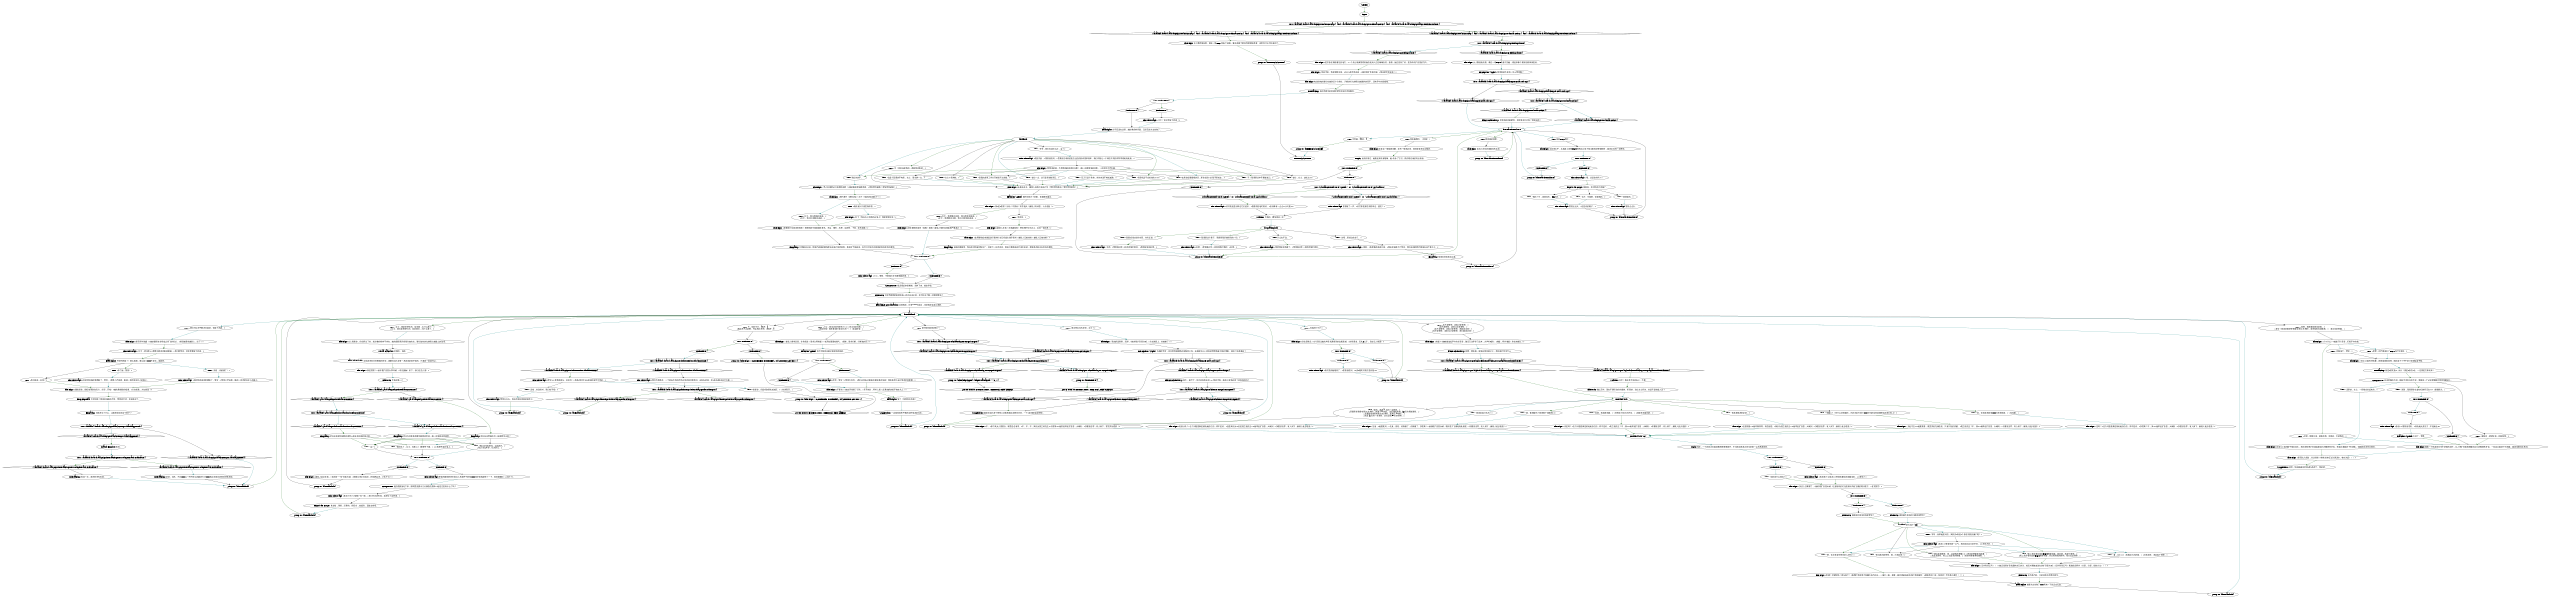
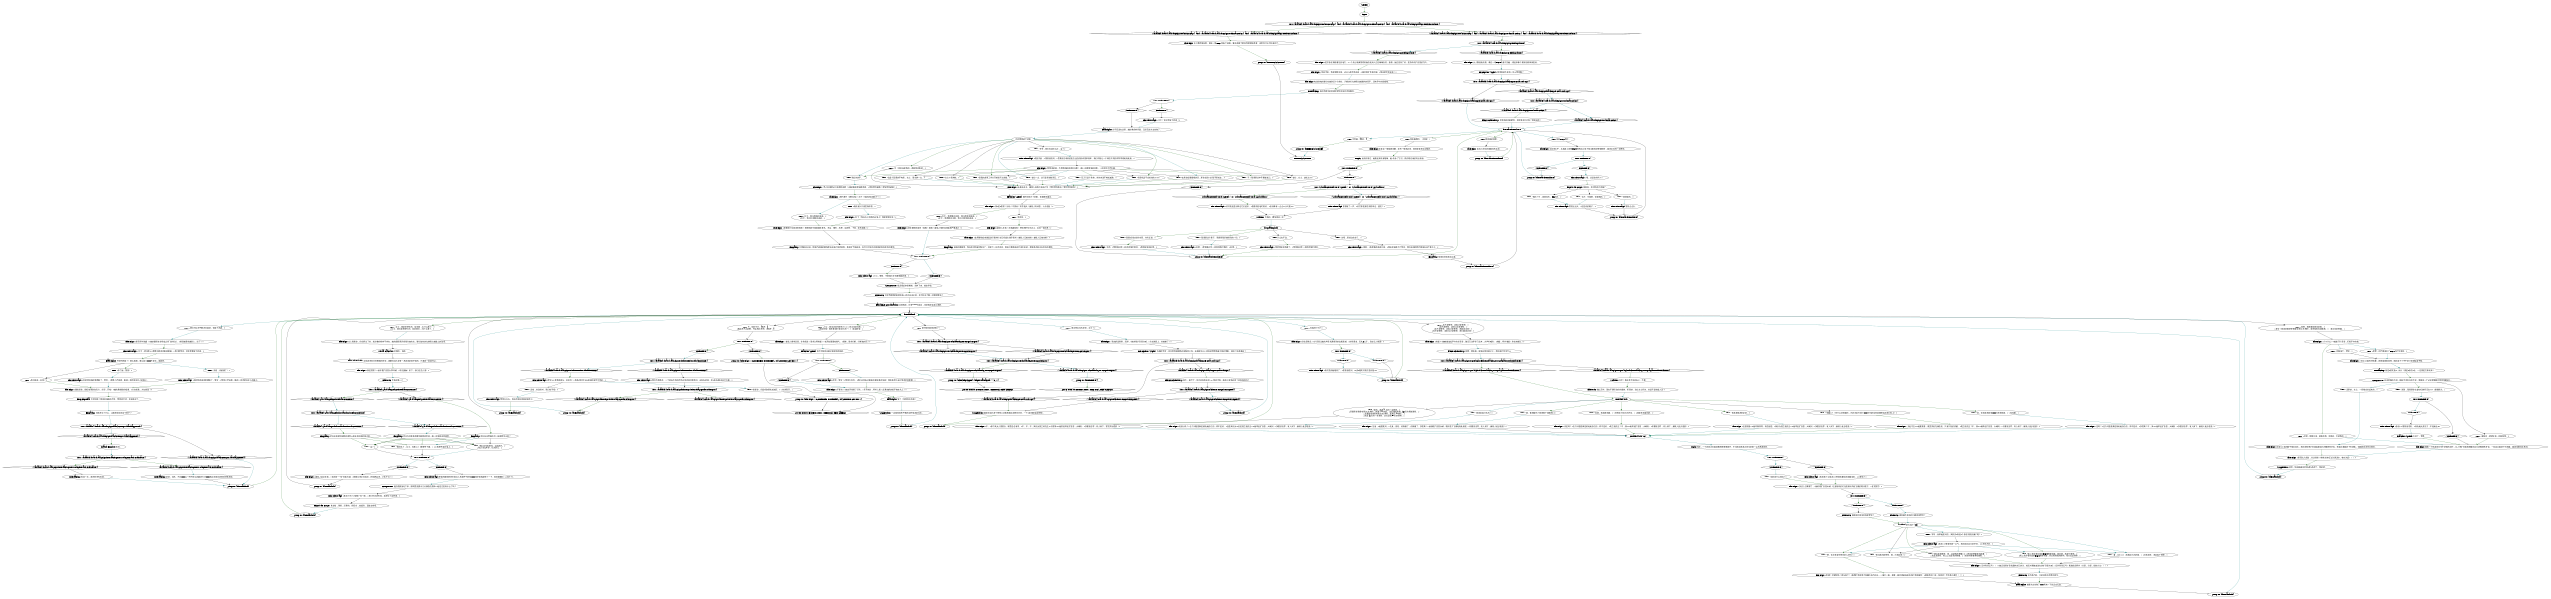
(1023, 139) -> (1023, 139)
